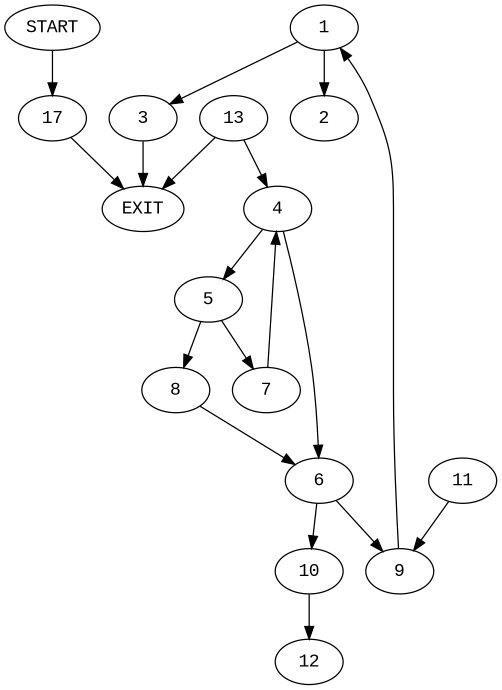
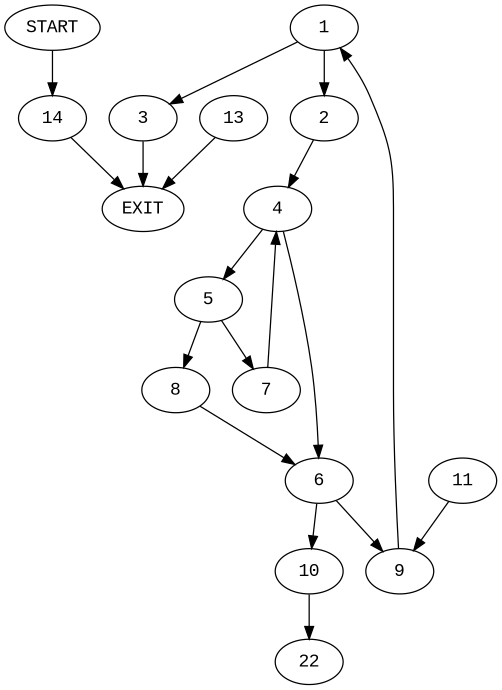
(52, 118) -> (52, 118)
(253, 158) -> (304, 158)
(309, 662) -> (309, 662)
